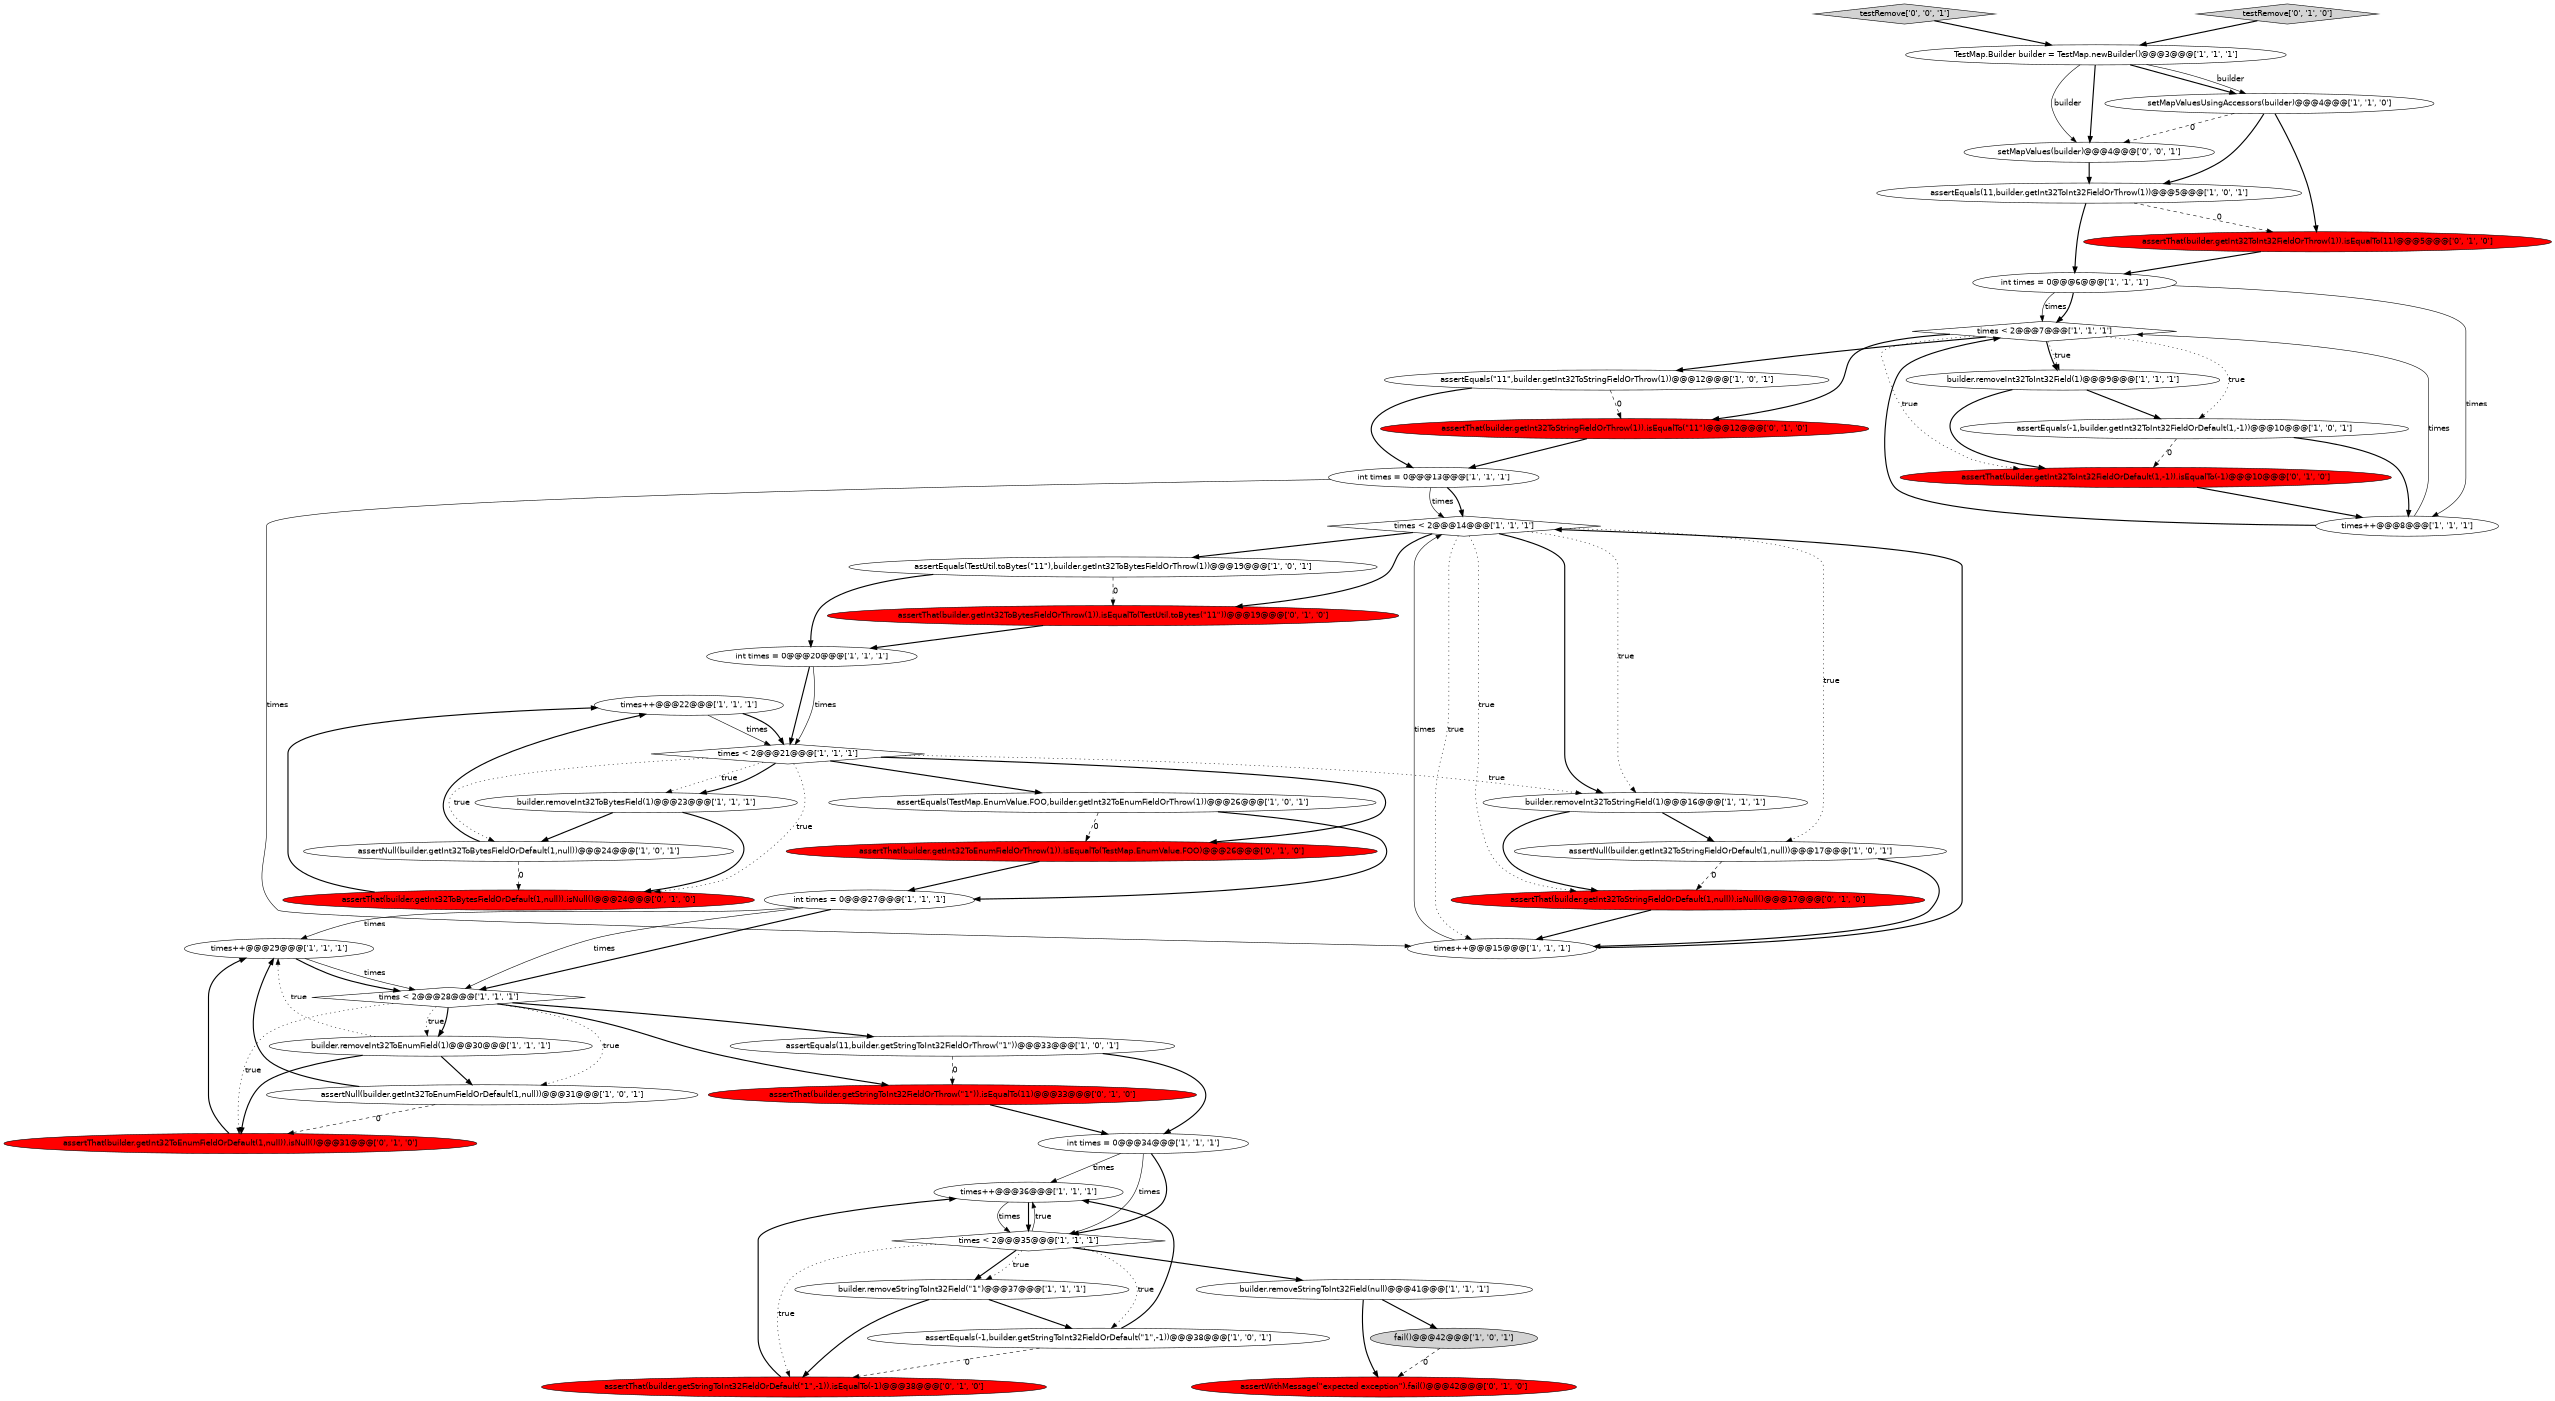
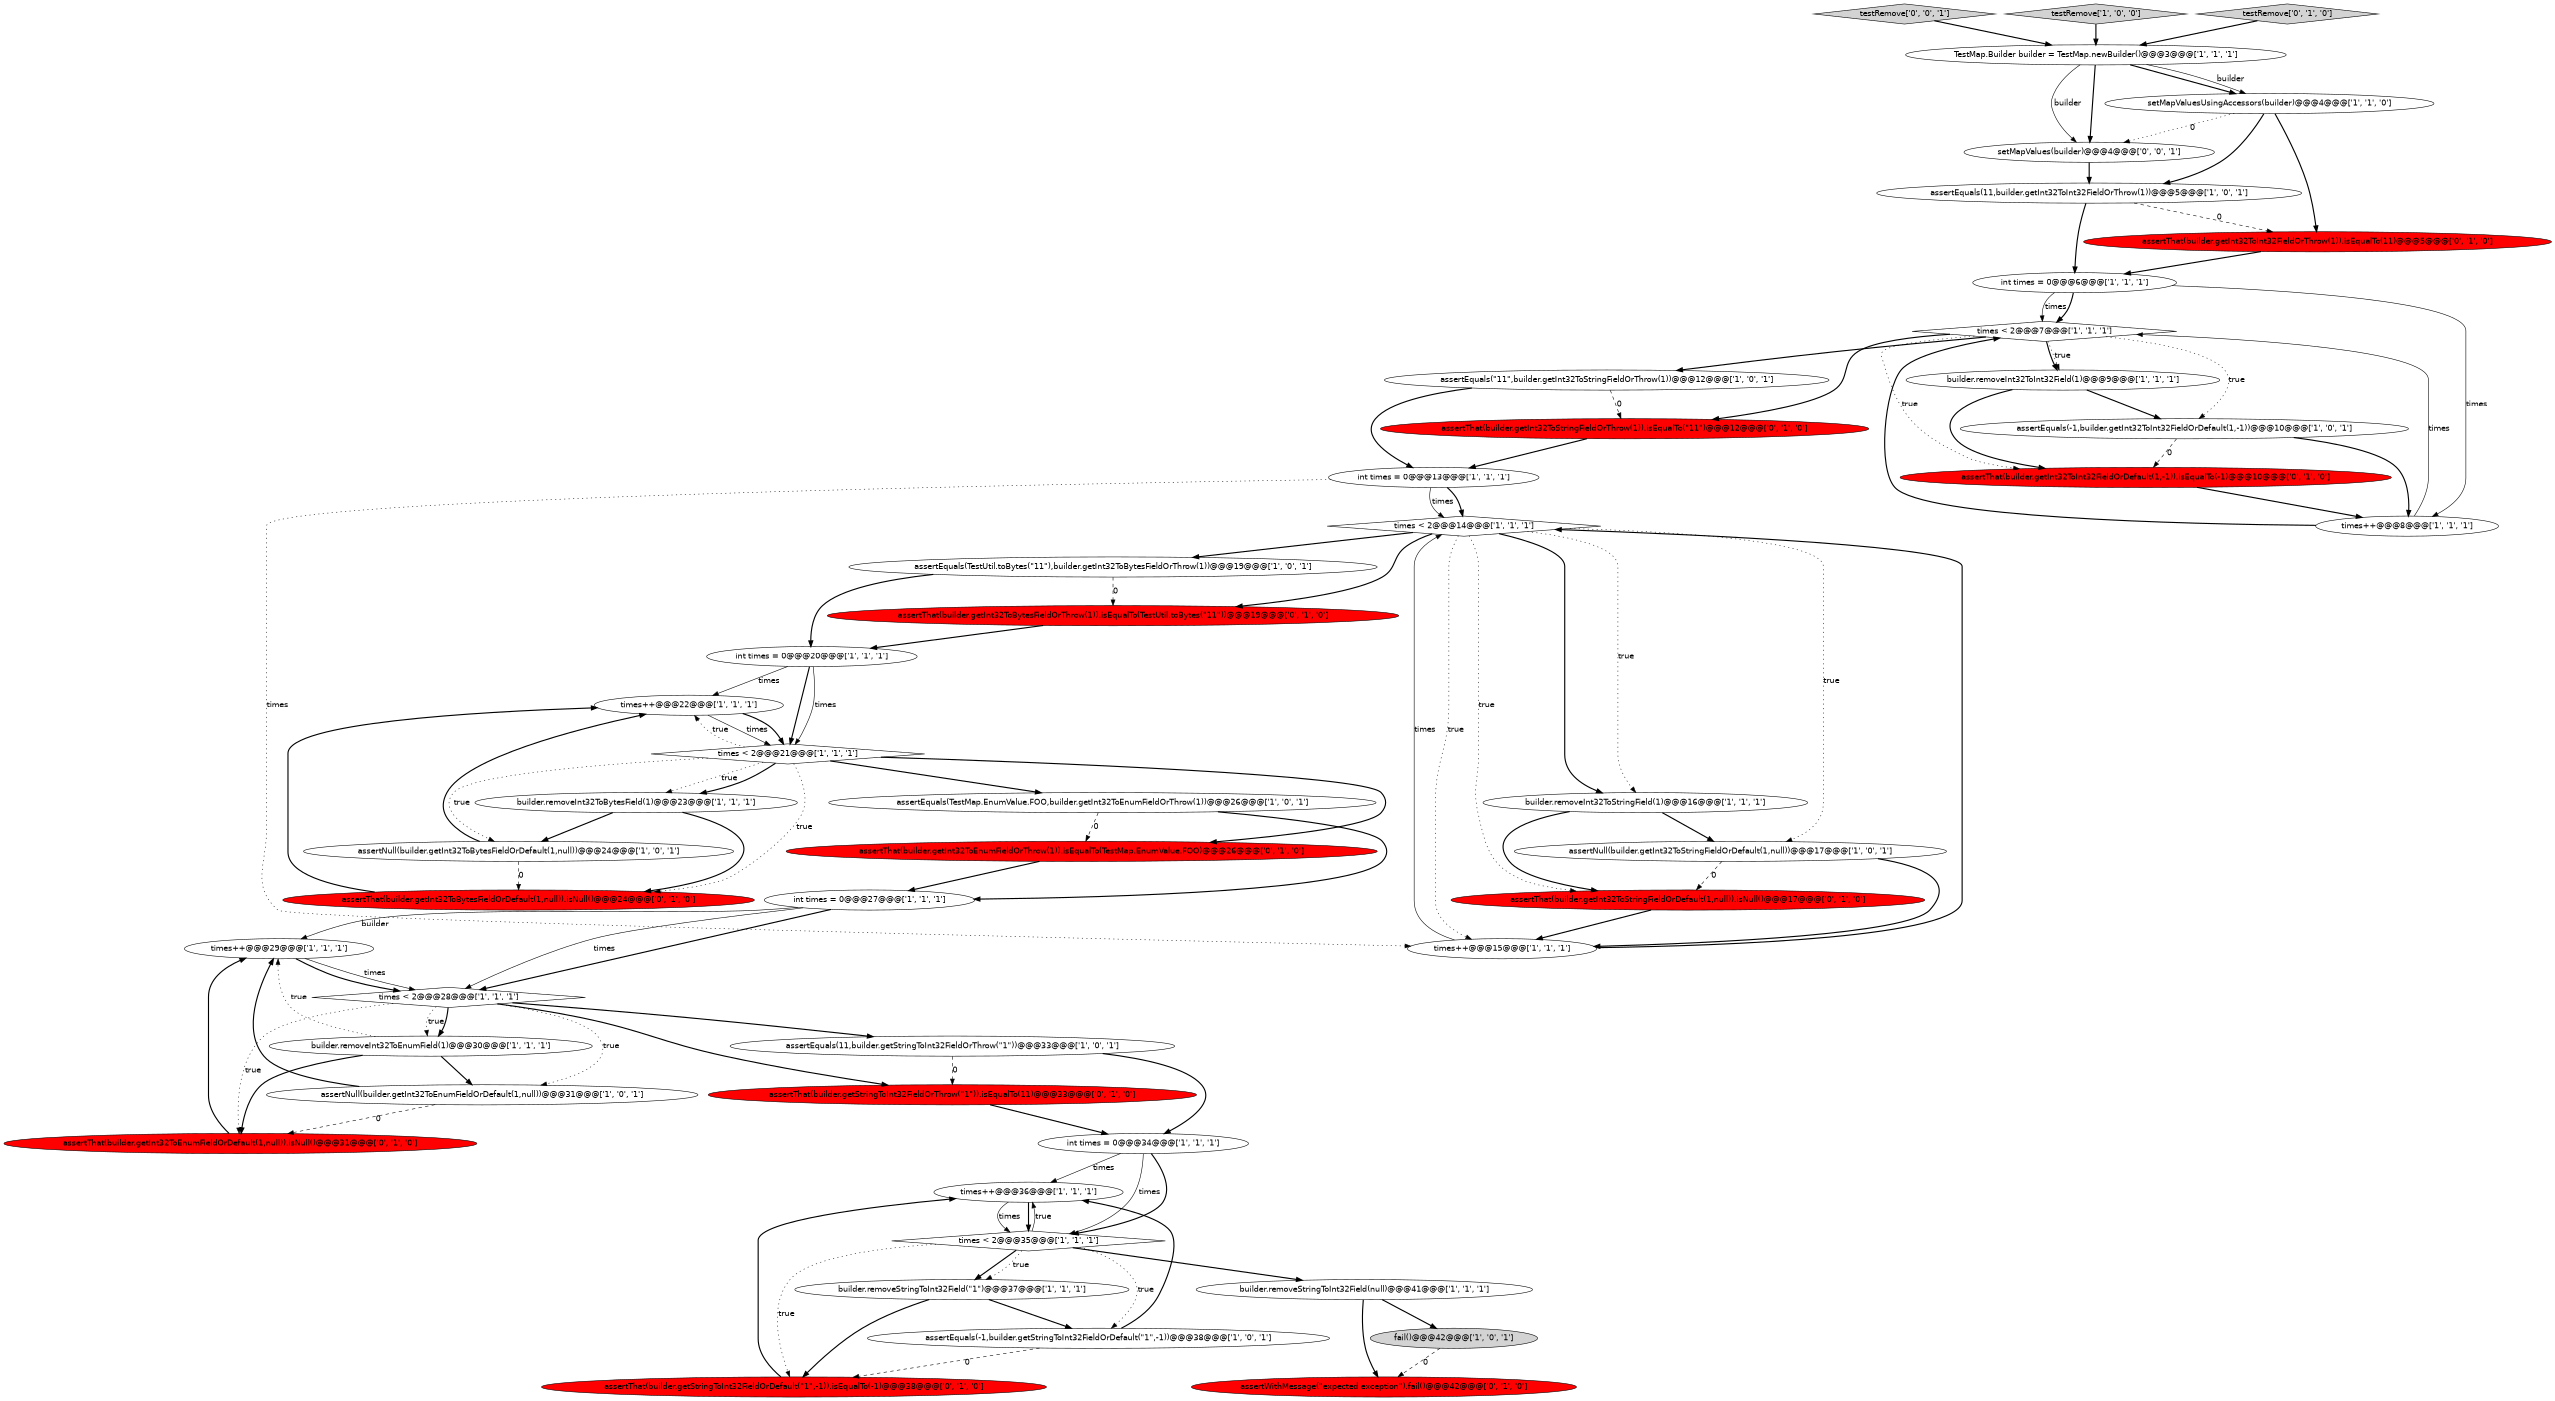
none -> (2096, 14)
(2182, 127) -> (2182, 127)
none -> (753, 680)
(267, 751) -> (267, 751)
(1241, 765) -> (719, 737)
(375, 924) -> (375, 924)
